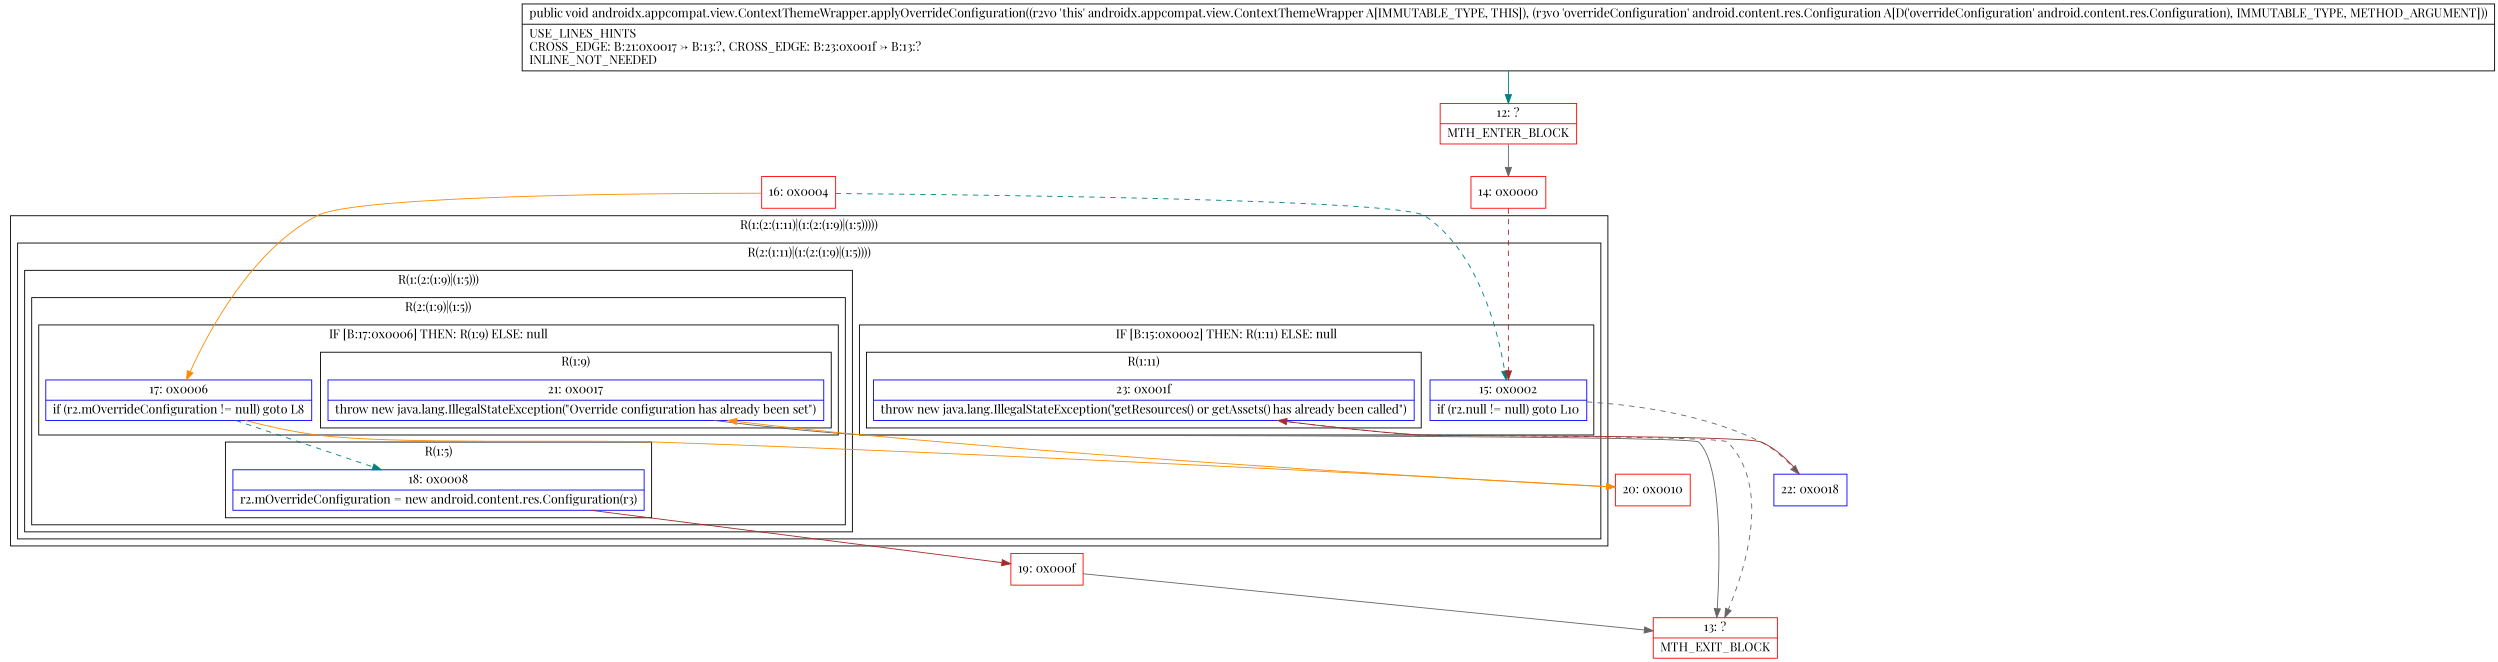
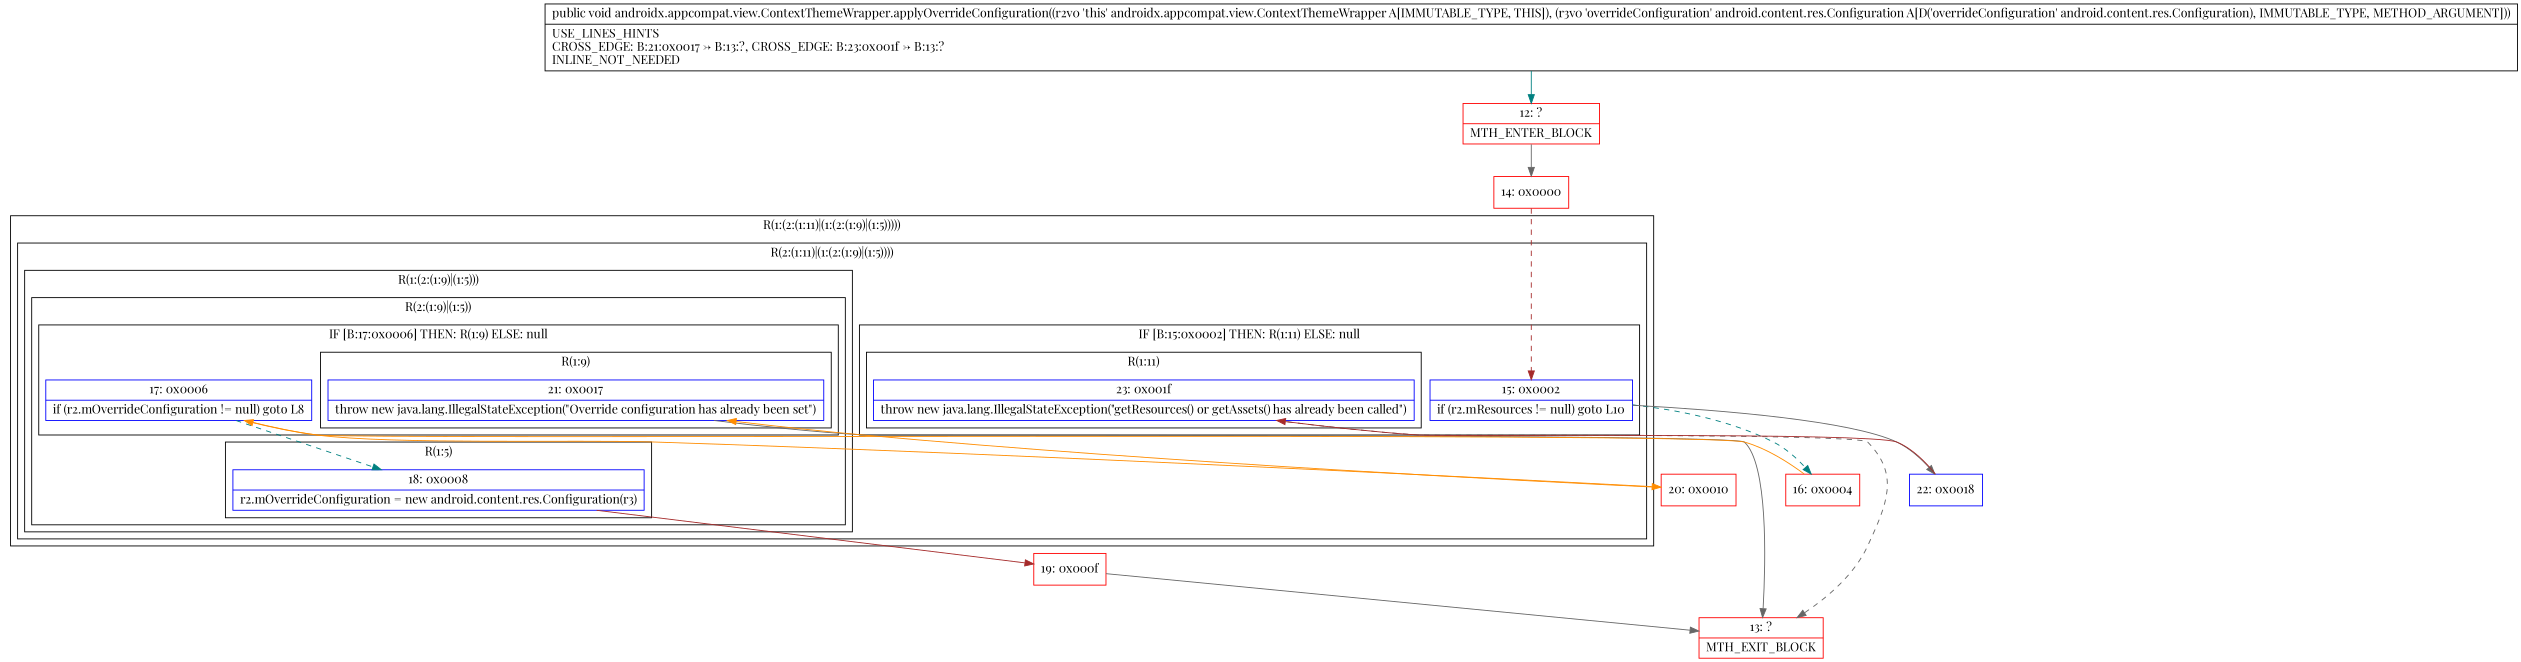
(1220, 200) -> (1724, 423)
(1508, 410) -> (1531, 410)
(1696, 418) -> (1787, 418)
